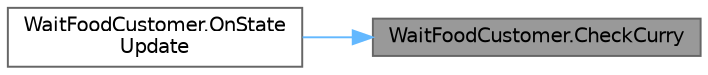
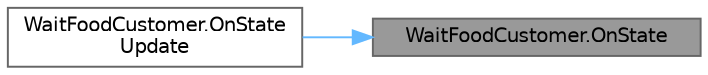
(537, 37) -> (537, 37)
